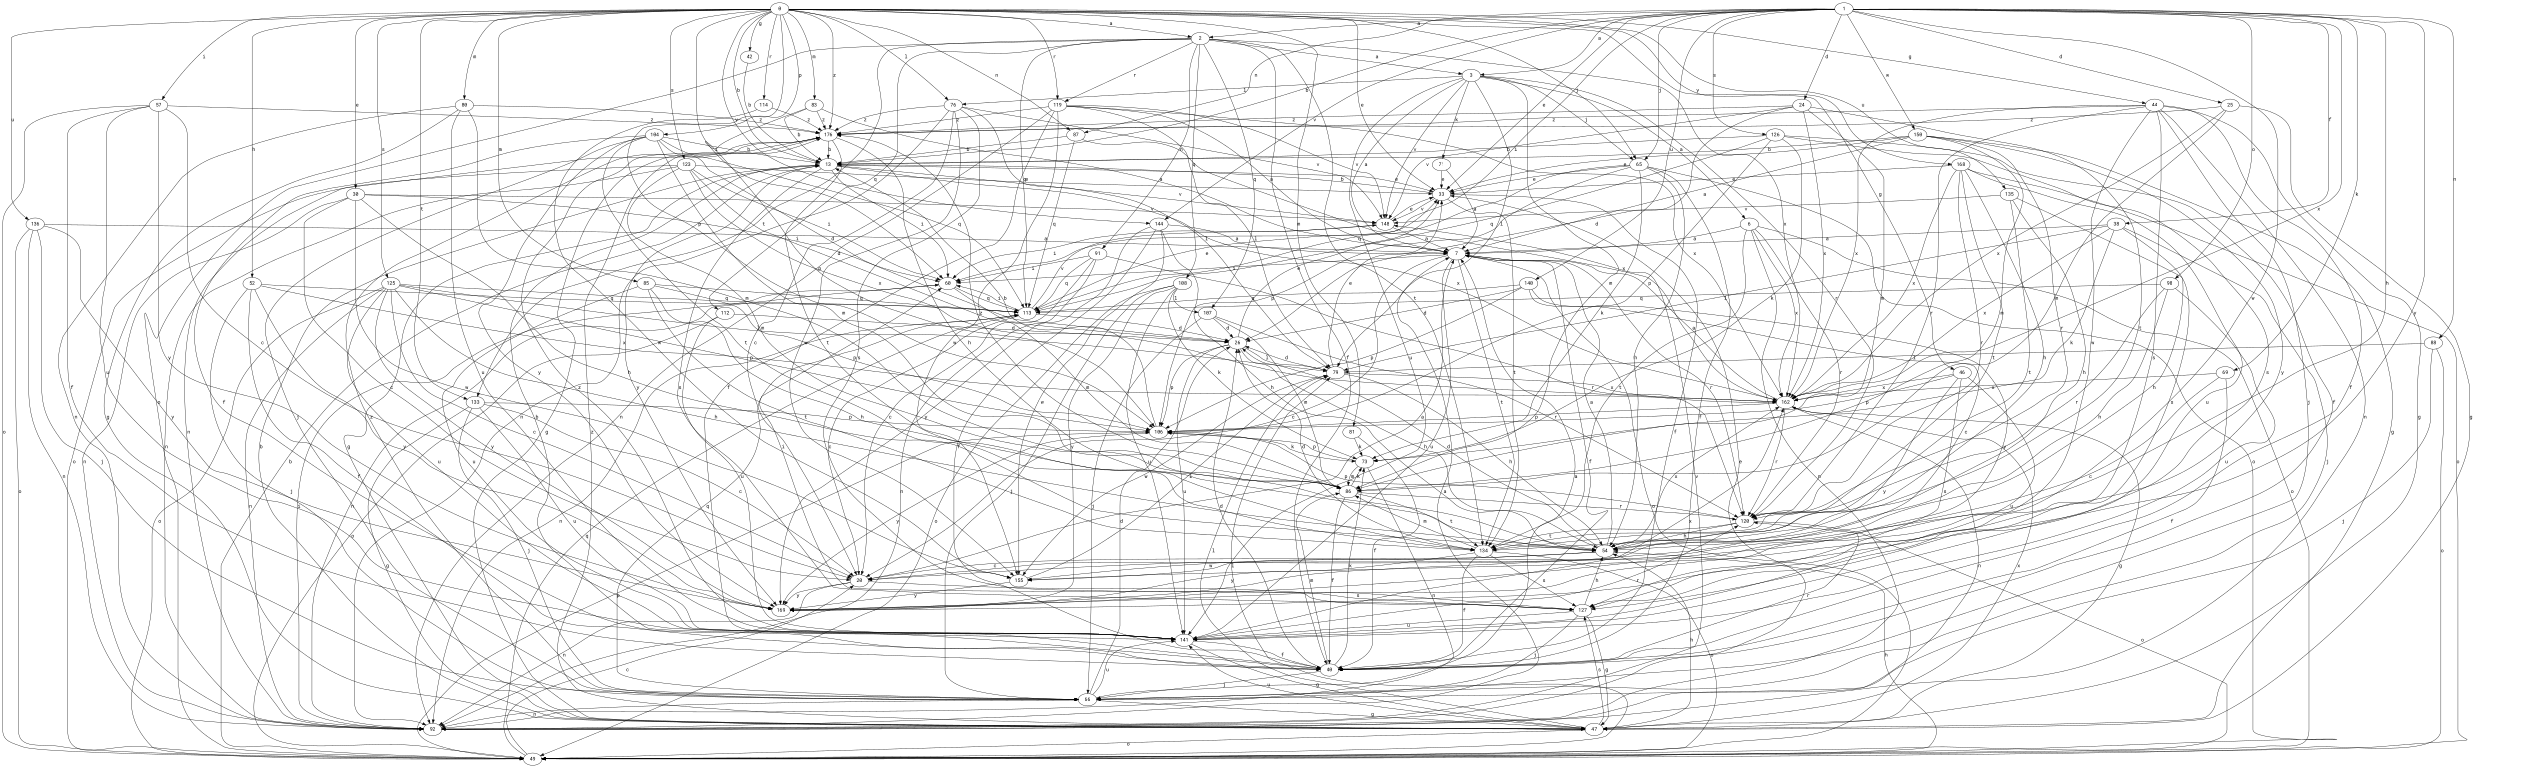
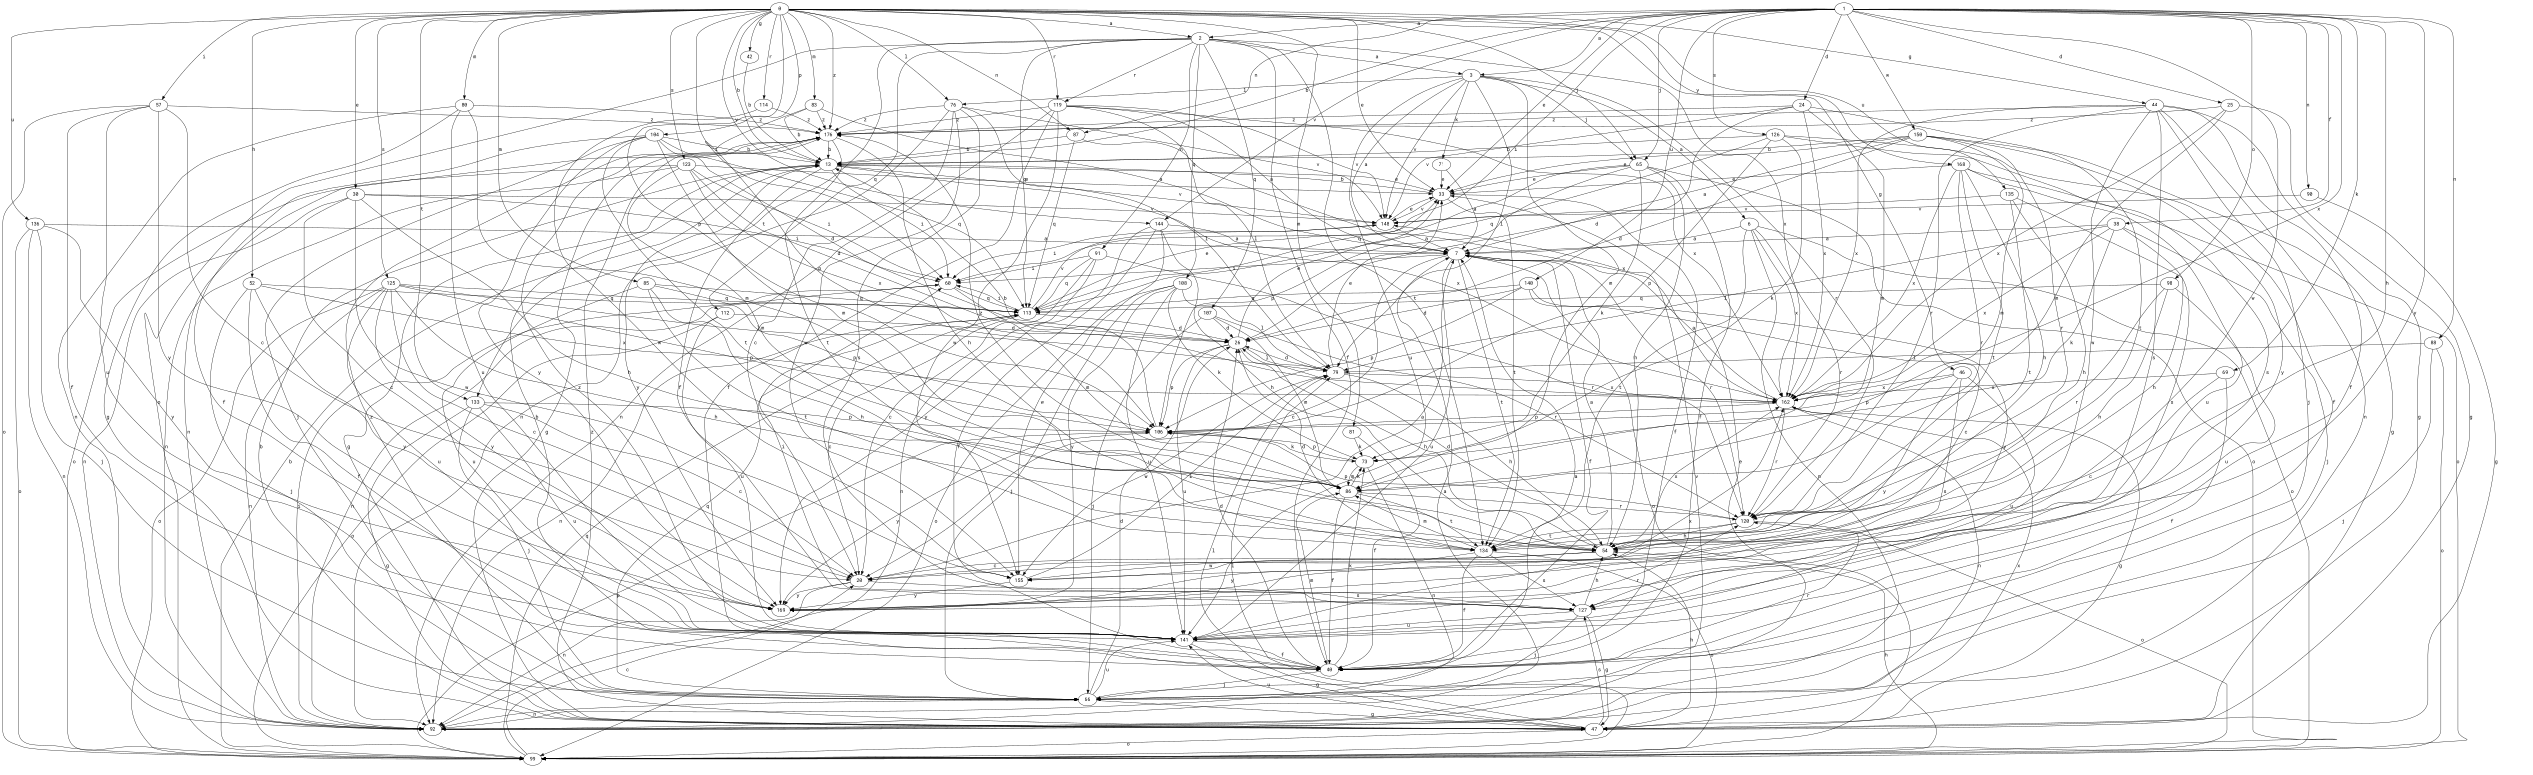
none -> (2310, 194)
none -> (1615, 238)
(1178, 305) -> (1253, 325)
(680, 388) -> (680, 388)
(533, 759) -> (533, 759)
